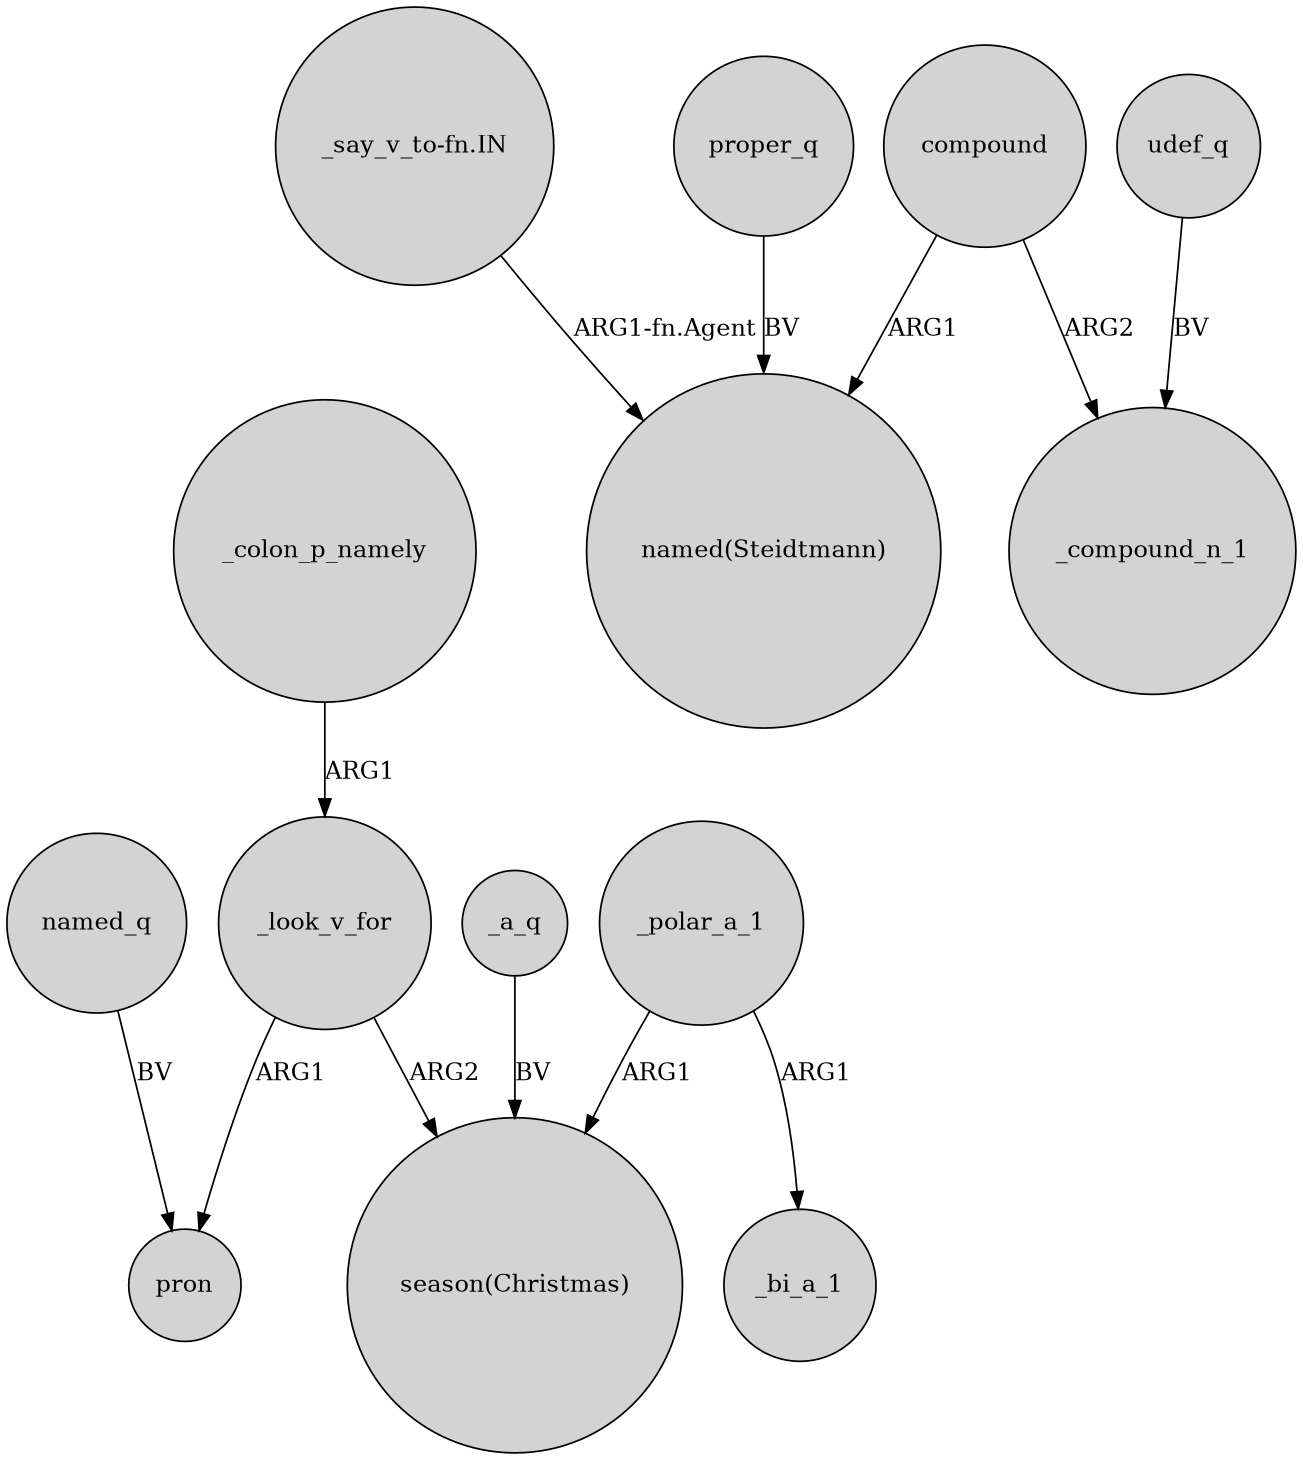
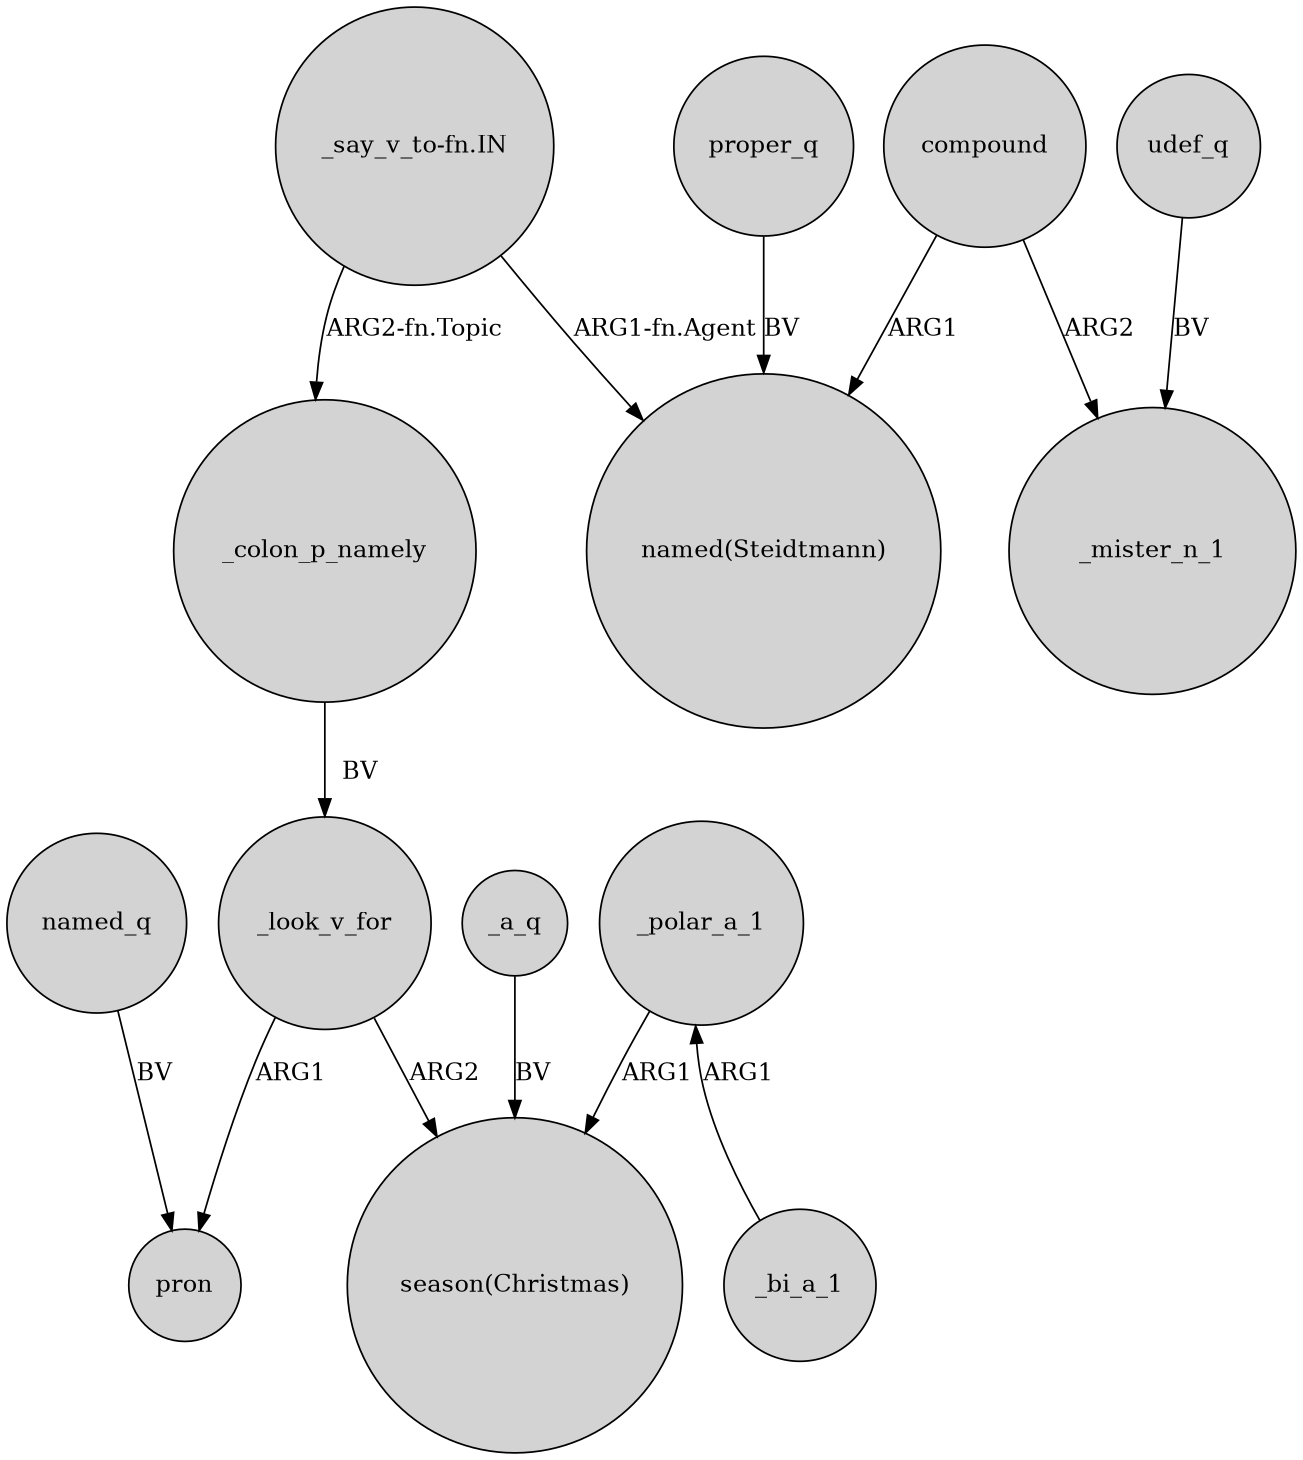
none -> (325, 323)
(1152, 551) -> (1152, 551)
(360, 772) -> (360, 772)
(784, 1099) -> (719, 1135)
